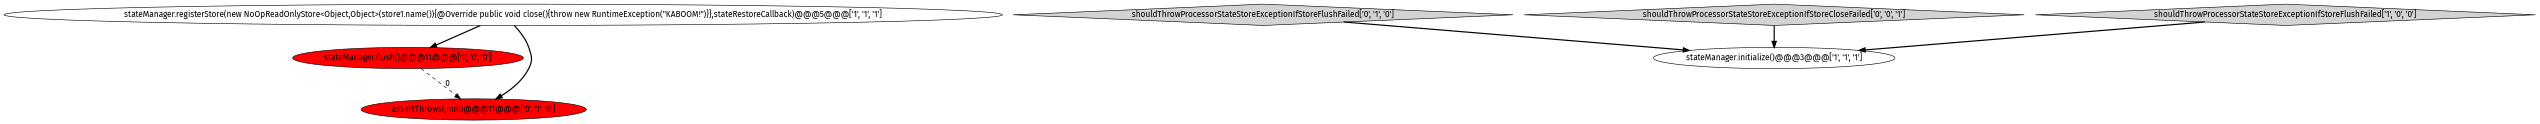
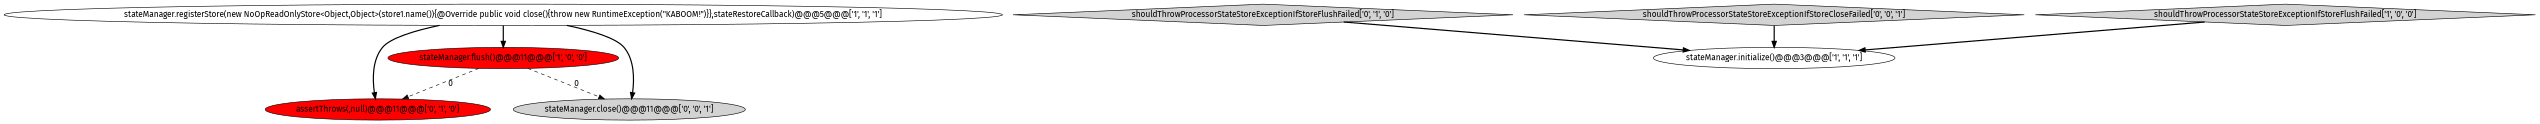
none -> (629, 109)
